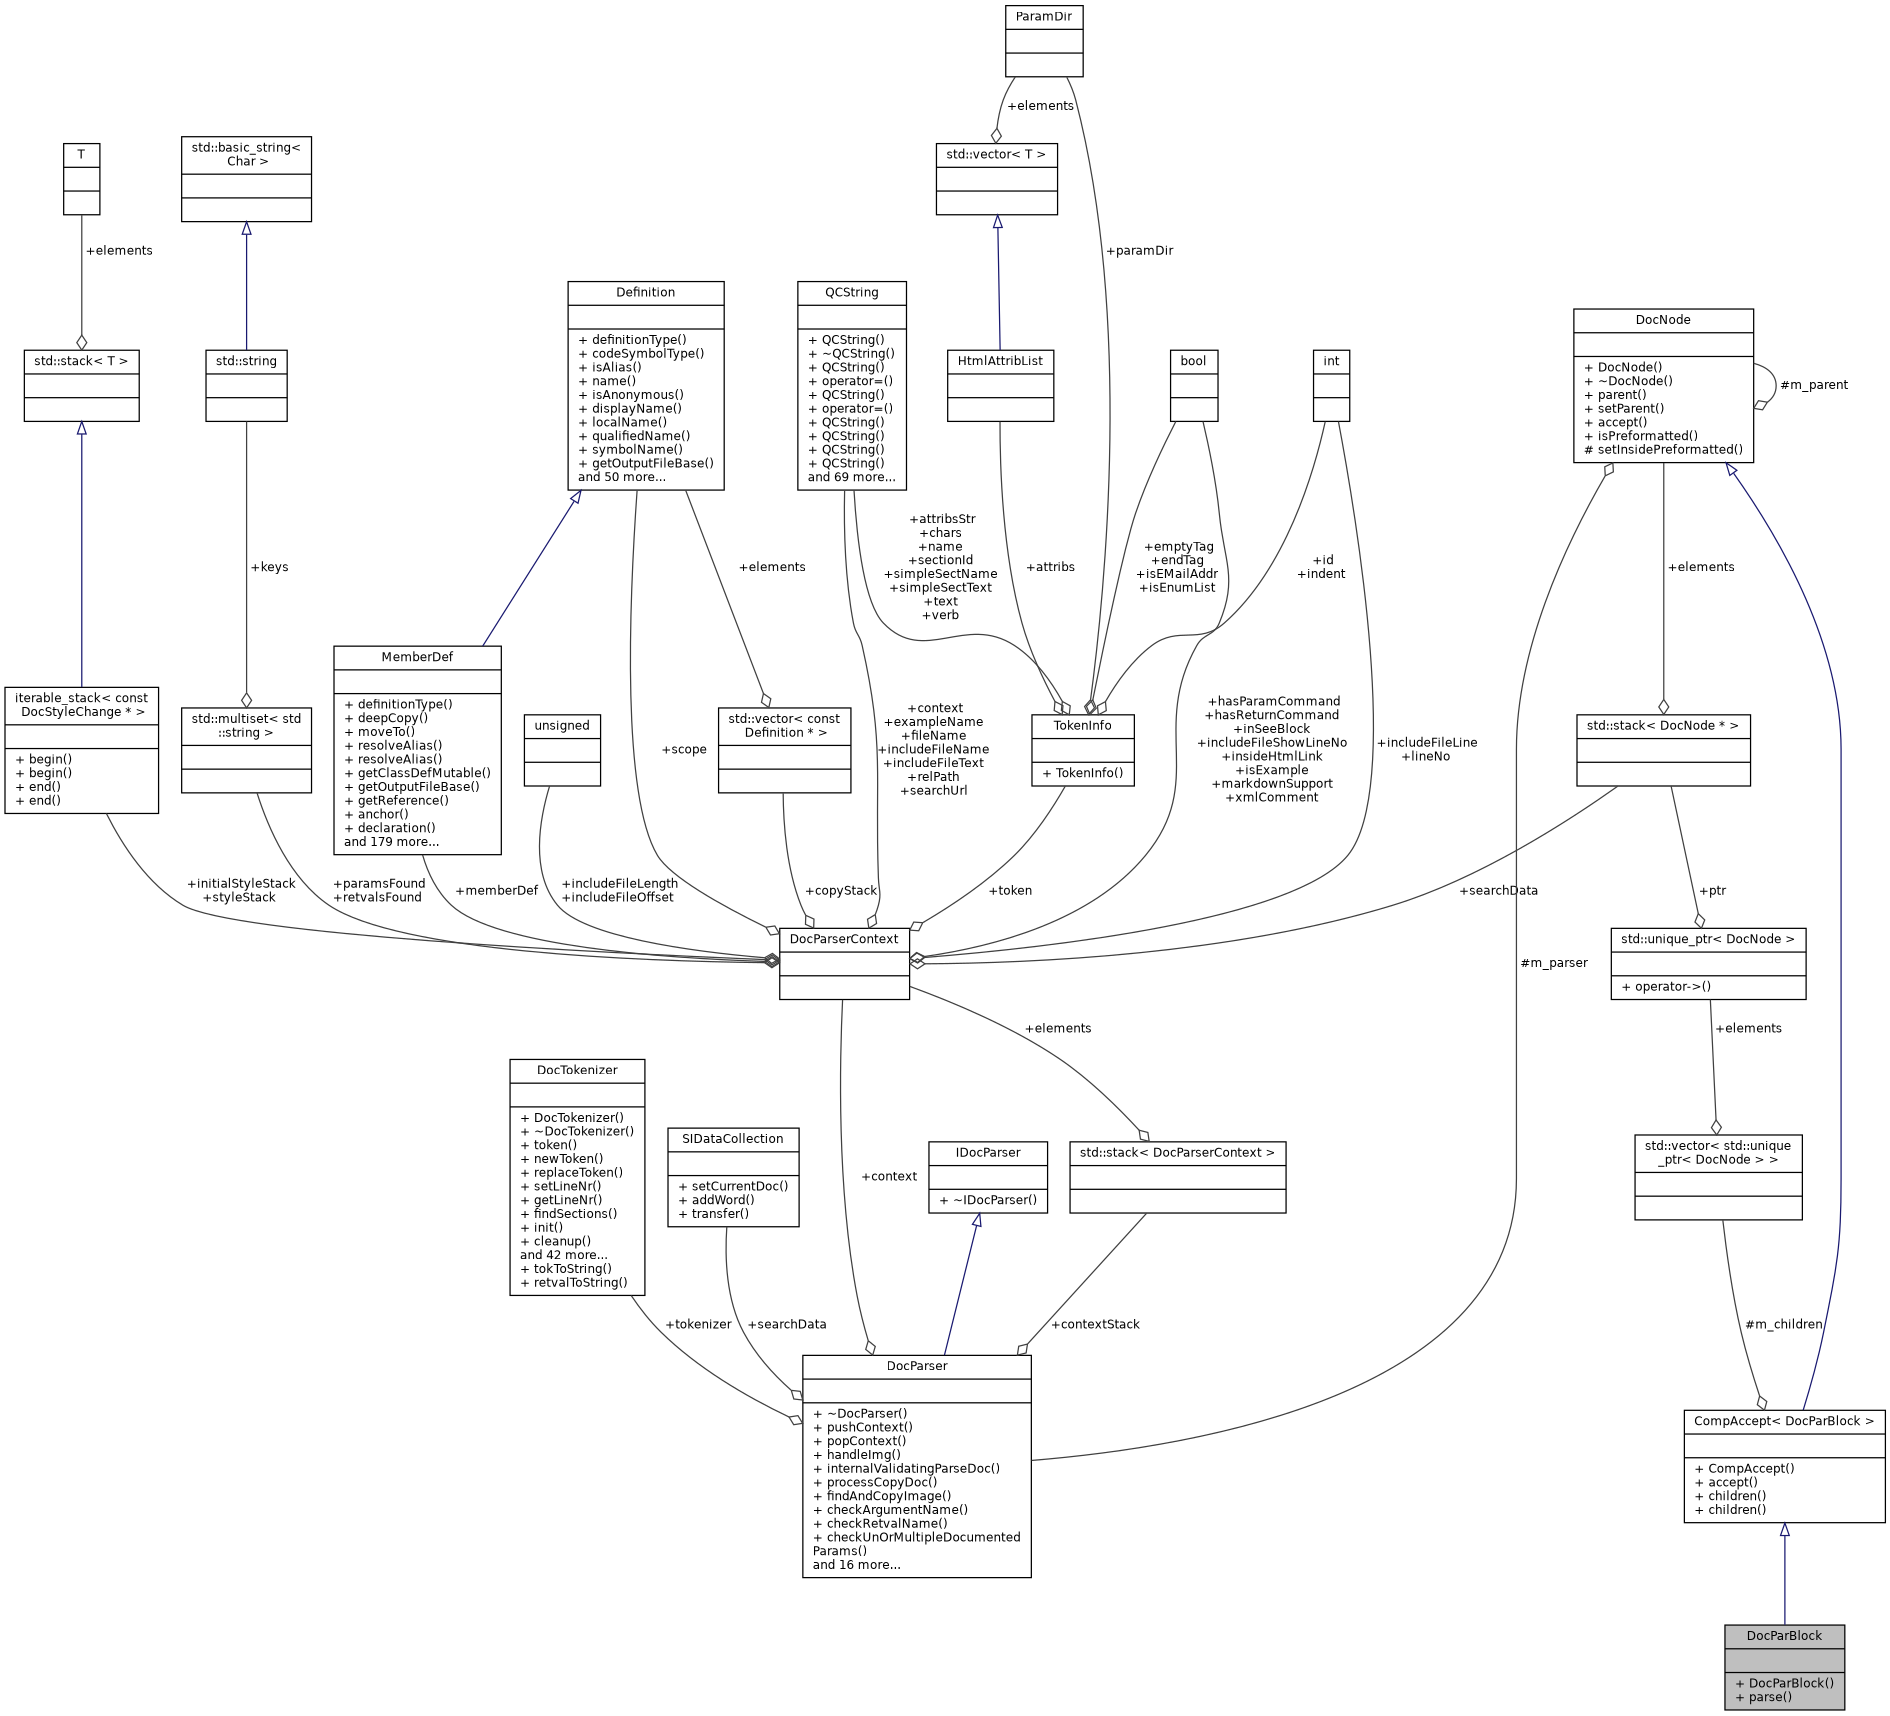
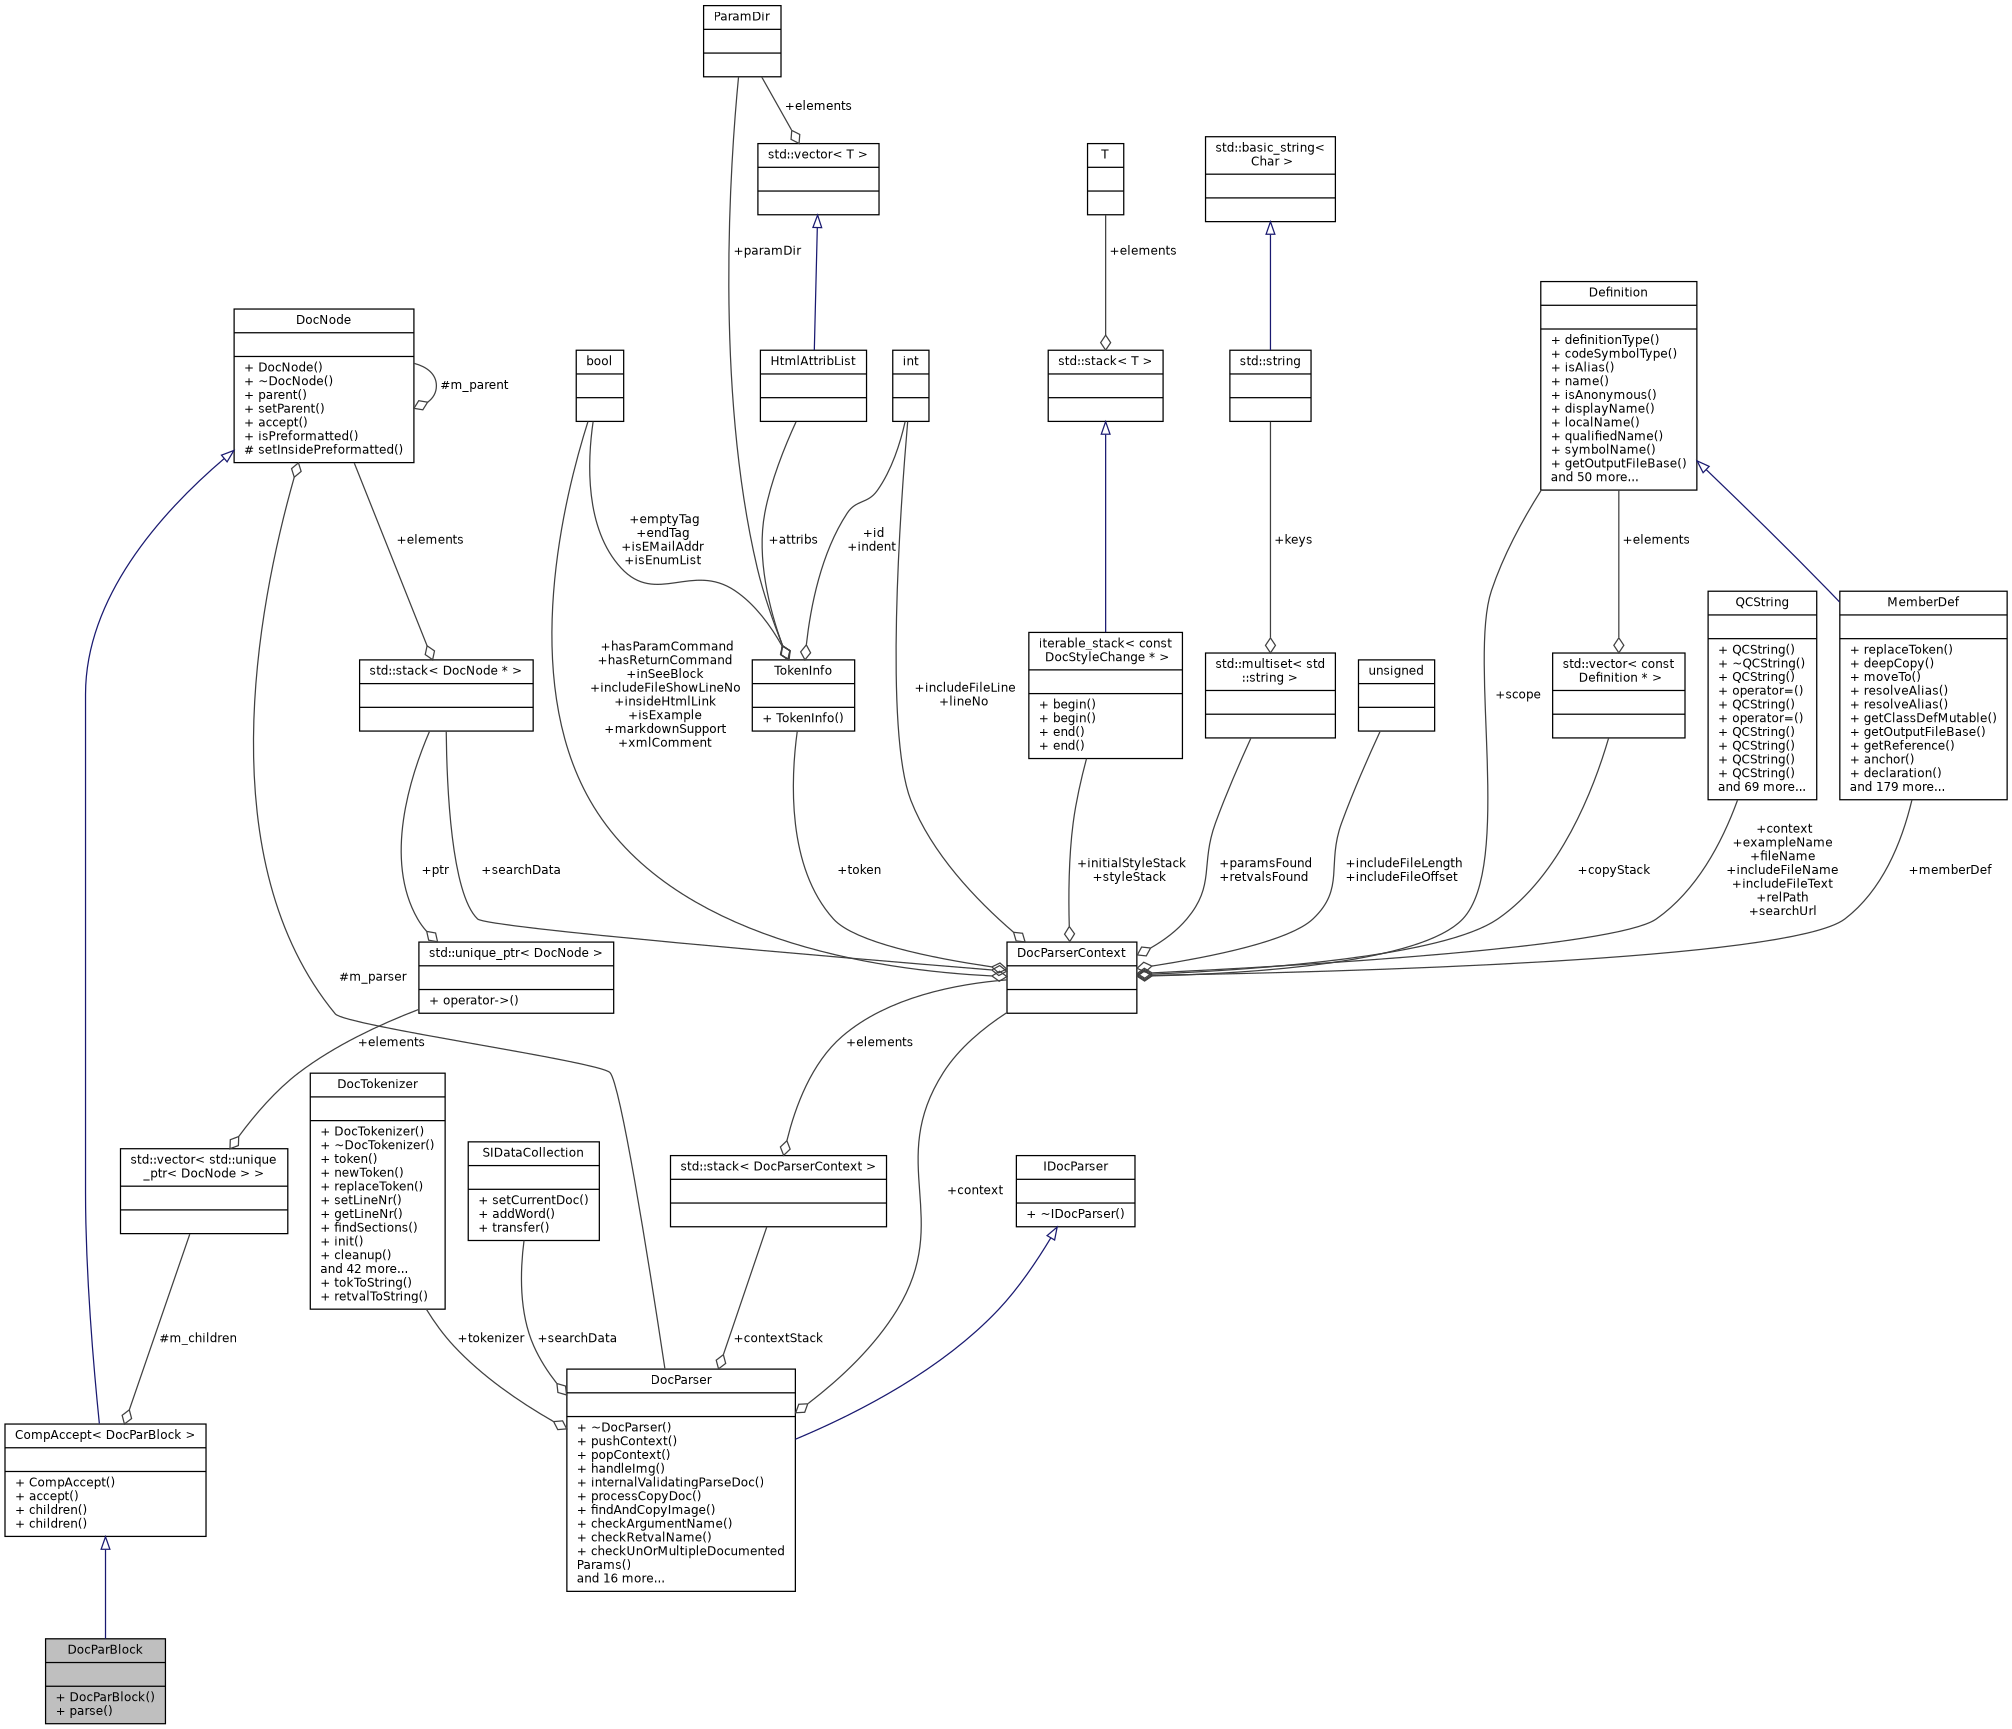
(916, 640) -> none
(399, 705) -> (1902, 650)
